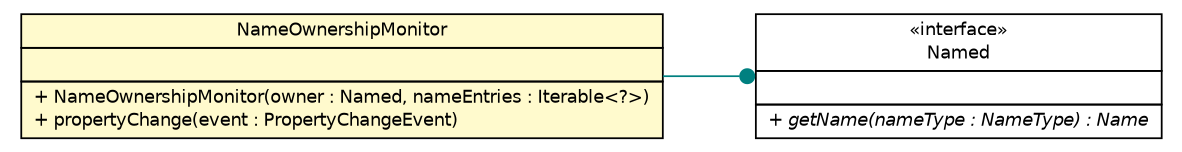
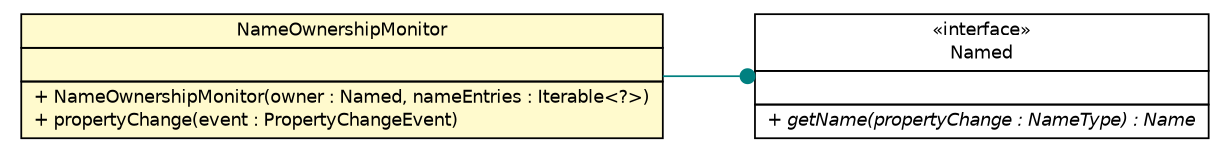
(959, 121) -> (982, 121)
